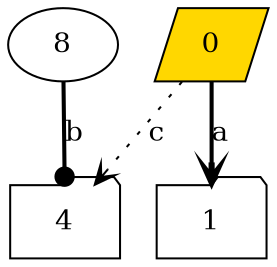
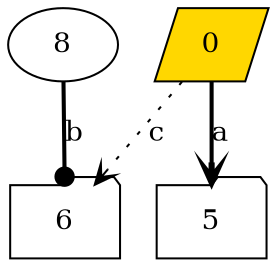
(65, 222) -> (65, 222)
(212, 222) -> (212, 222)
